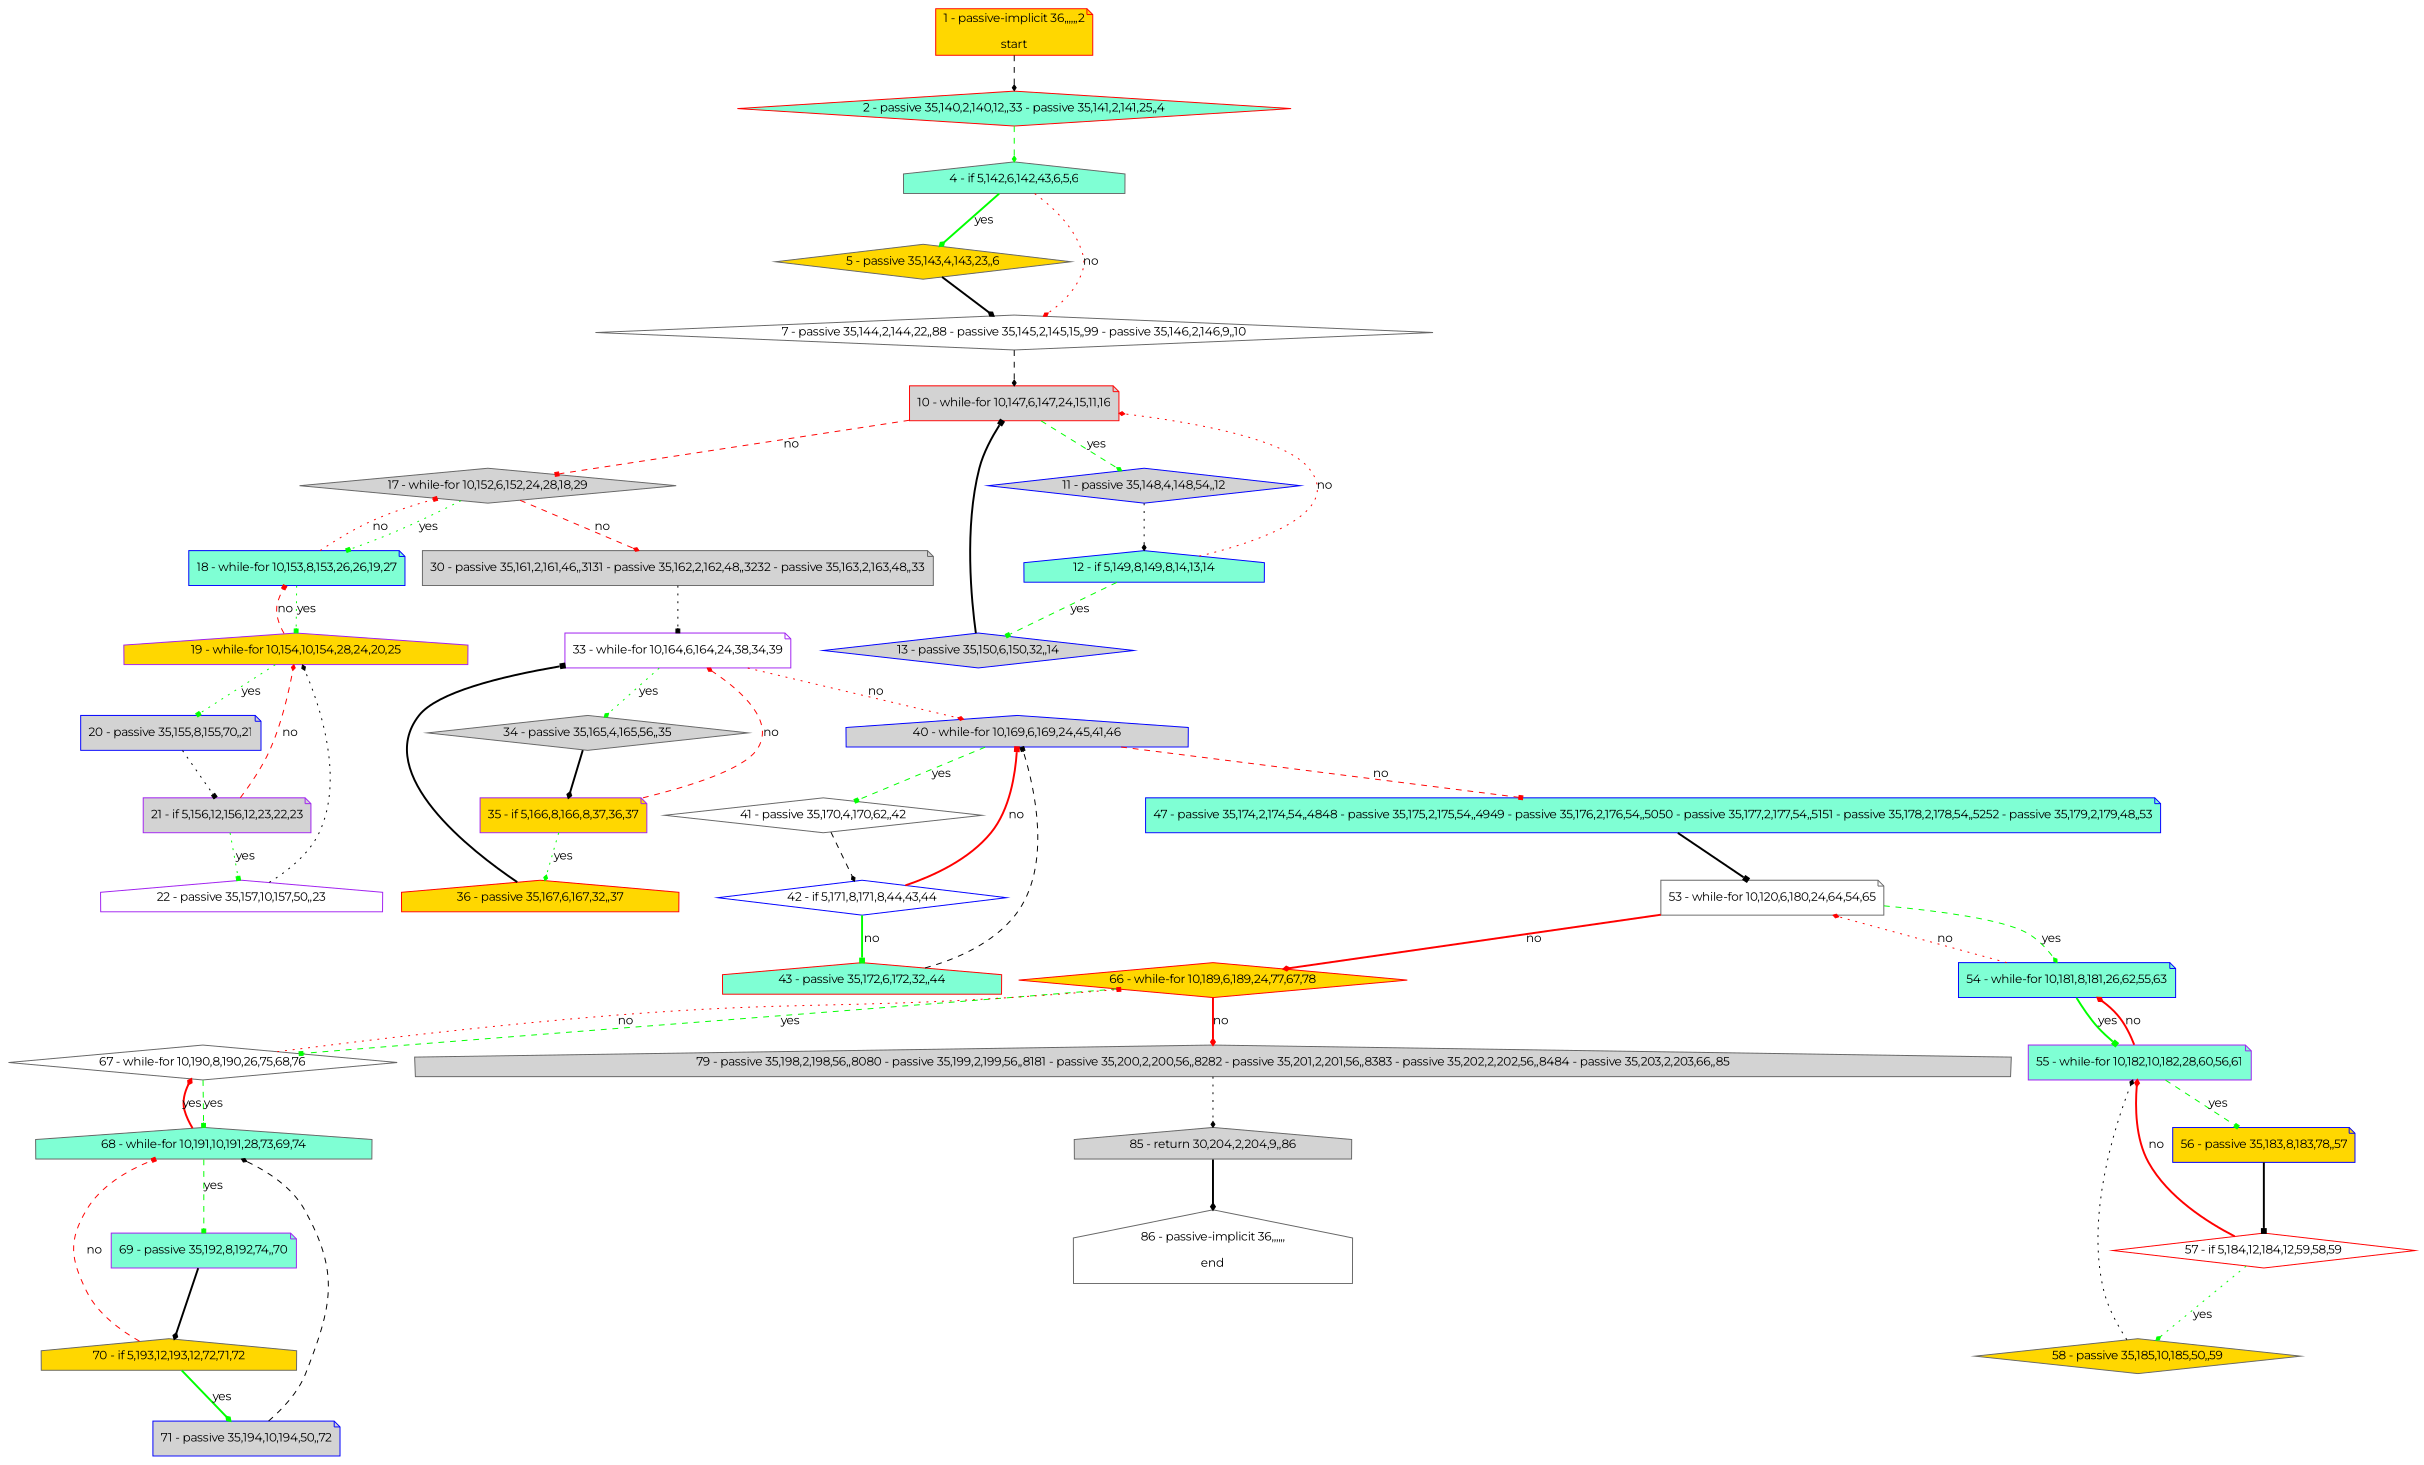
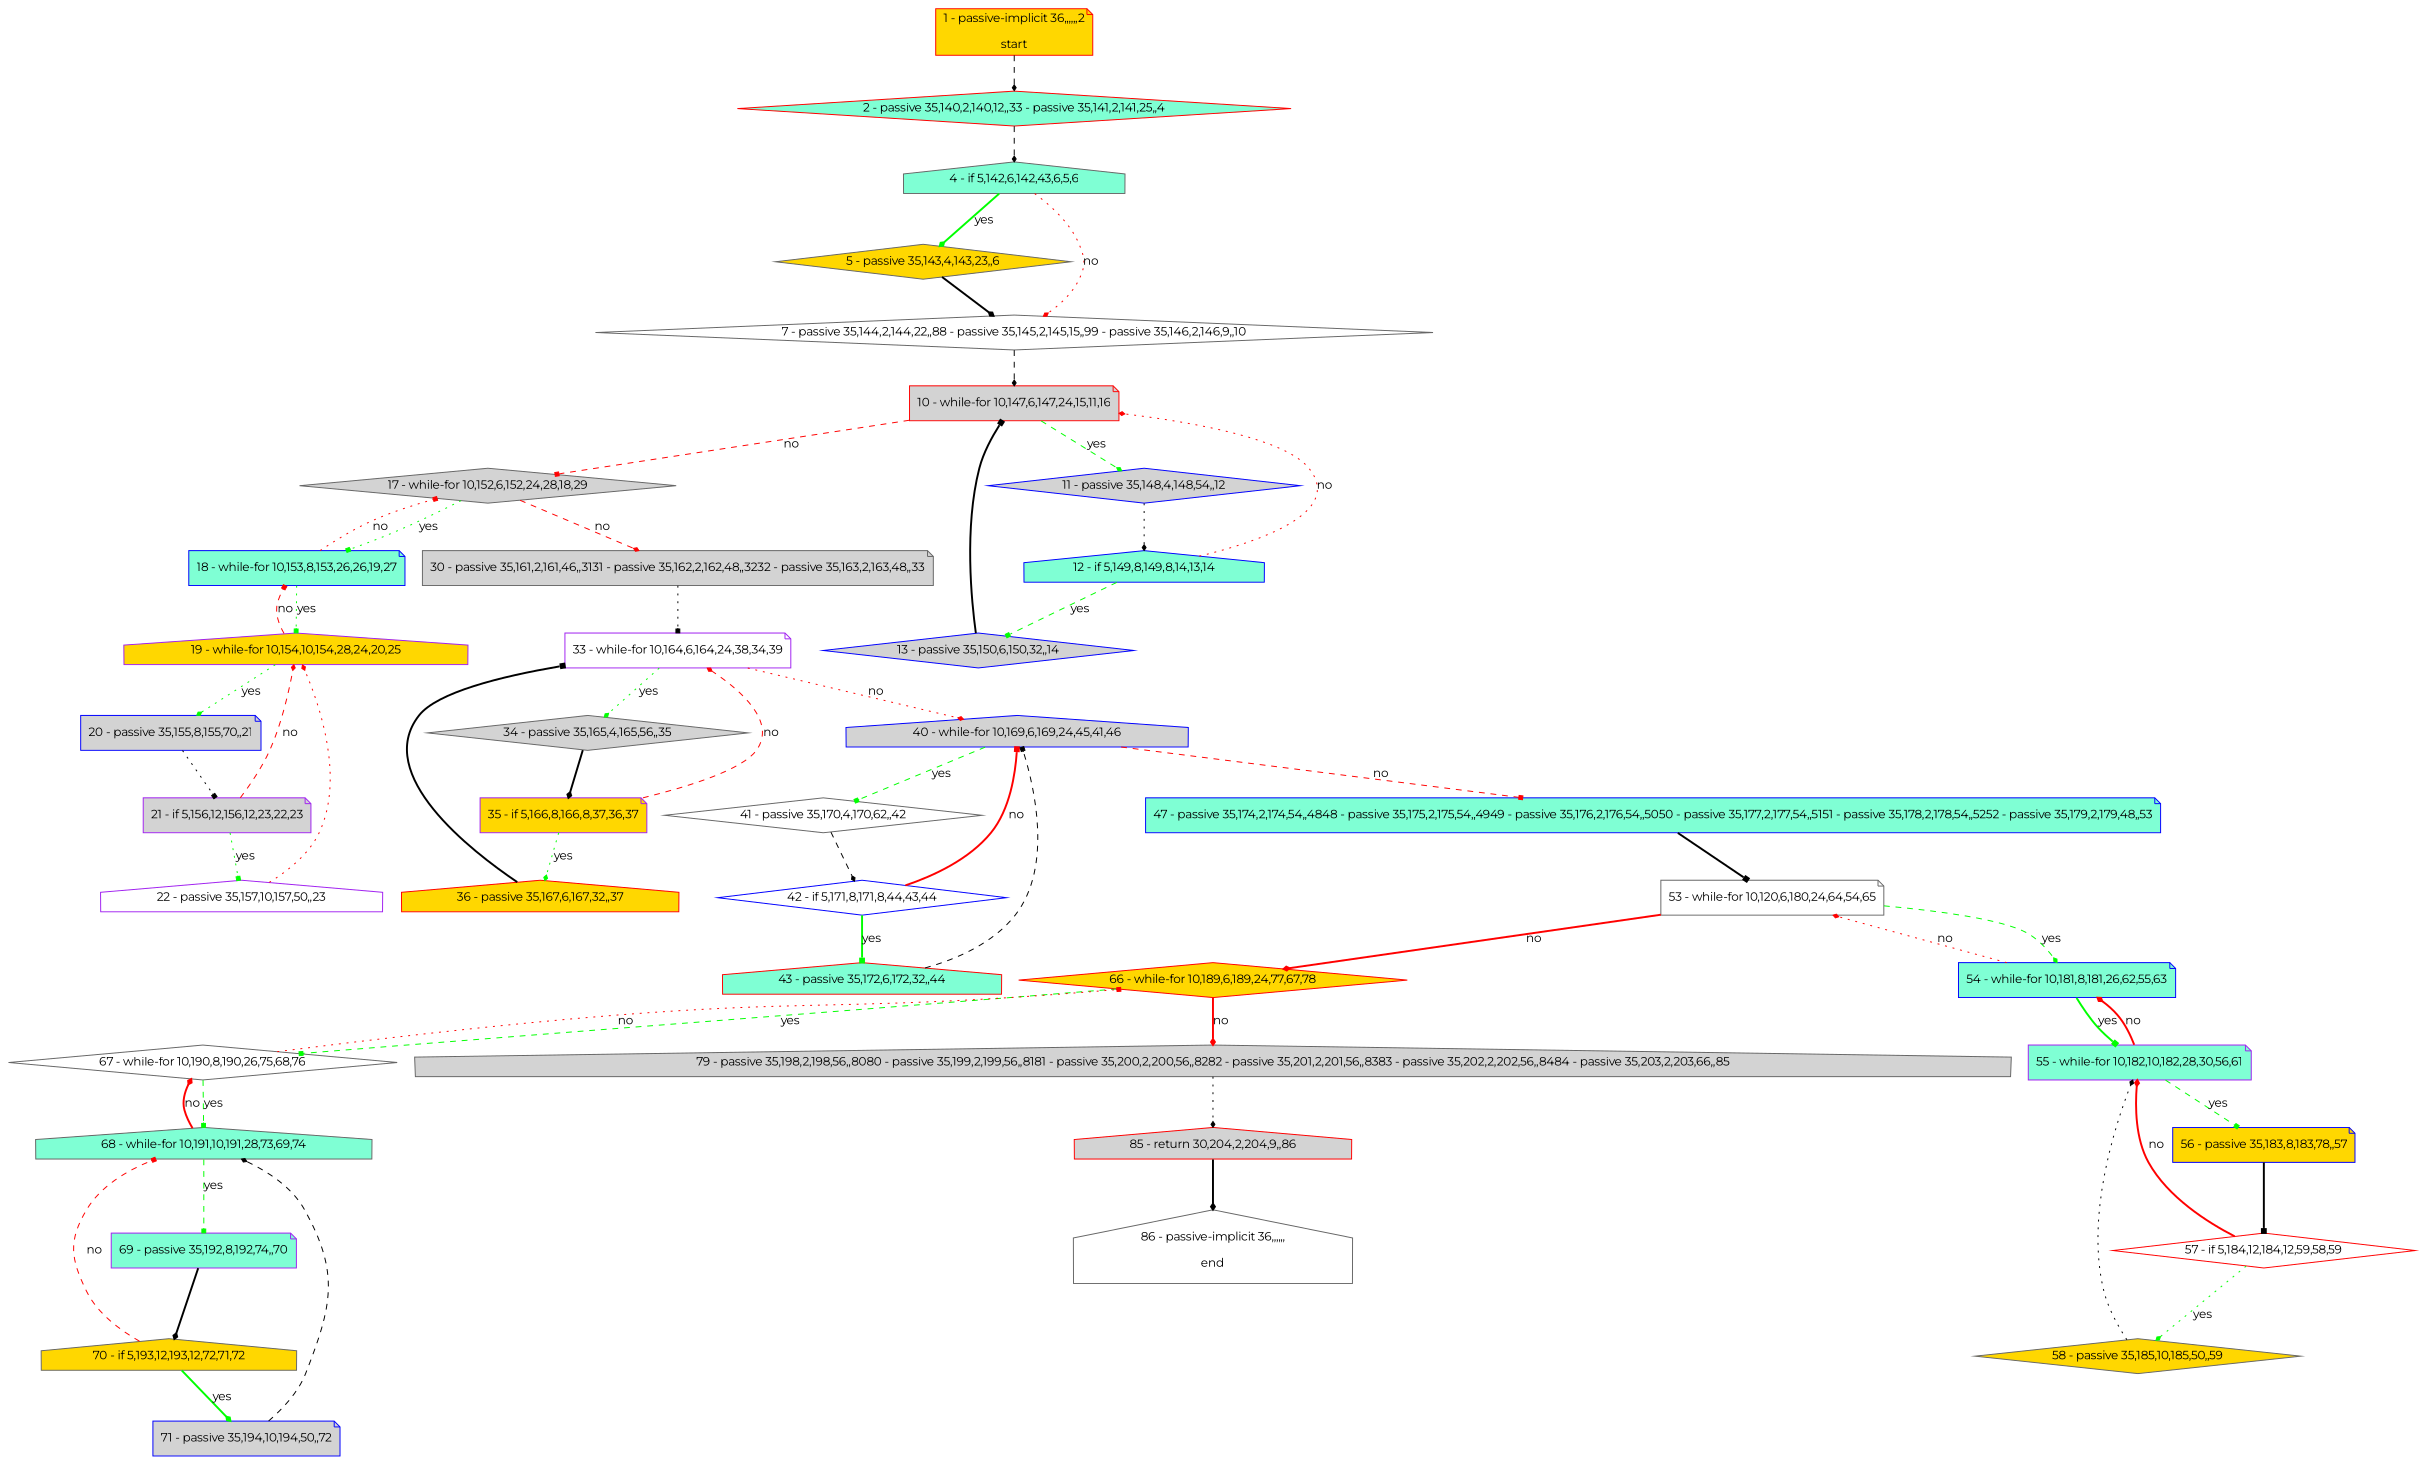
(1014, 141) -> (1014, 141)
(239, 688) -> (239, 688)
(330, 786) -> (330, 786)
(872, 939) -> (872, 939)
(2140, 1063) -> (2140, 1063)
(192, 1104) -> (192, 1104)
(1213, 1145) -> (1213, 1145)
